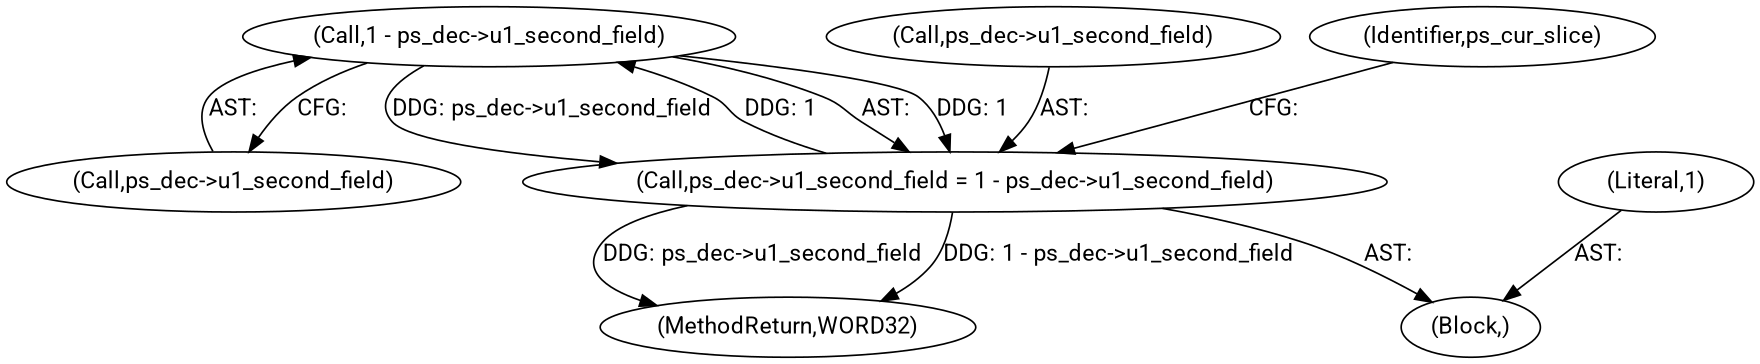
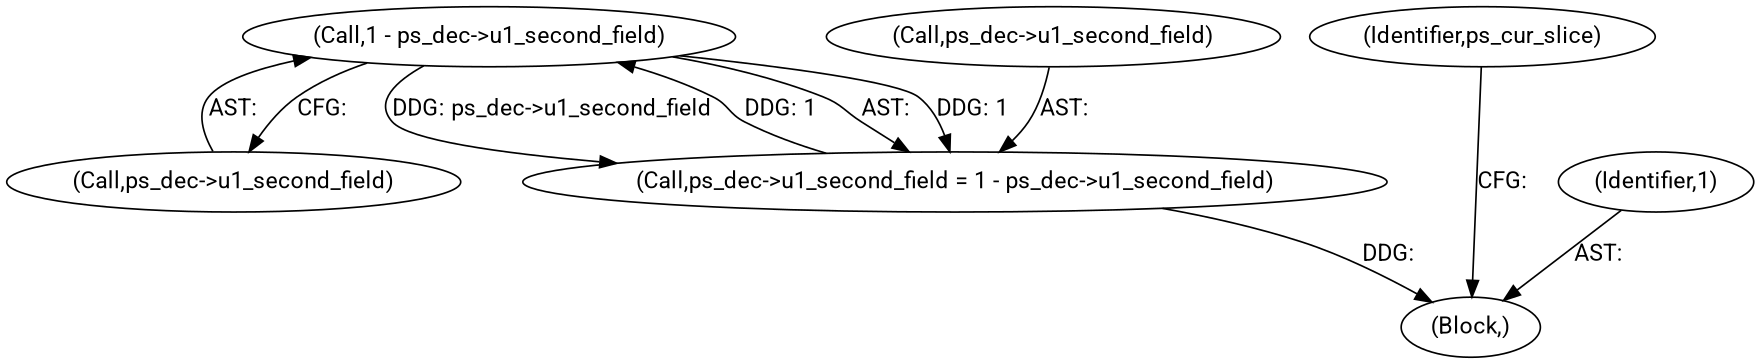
(1233, 105) -> (1477, 173)
(1656, 182) -> (1656, 182)
(1392, 255) -> (1392, 255)
(788, 327) -> none
